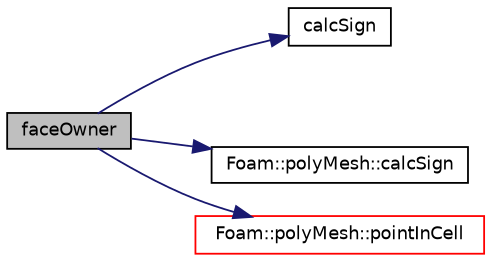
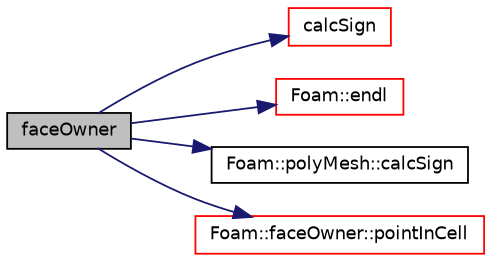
(340, 27) -> (340, 27)
none -> (340, 97)
(340, 235) -> (340, 235)
